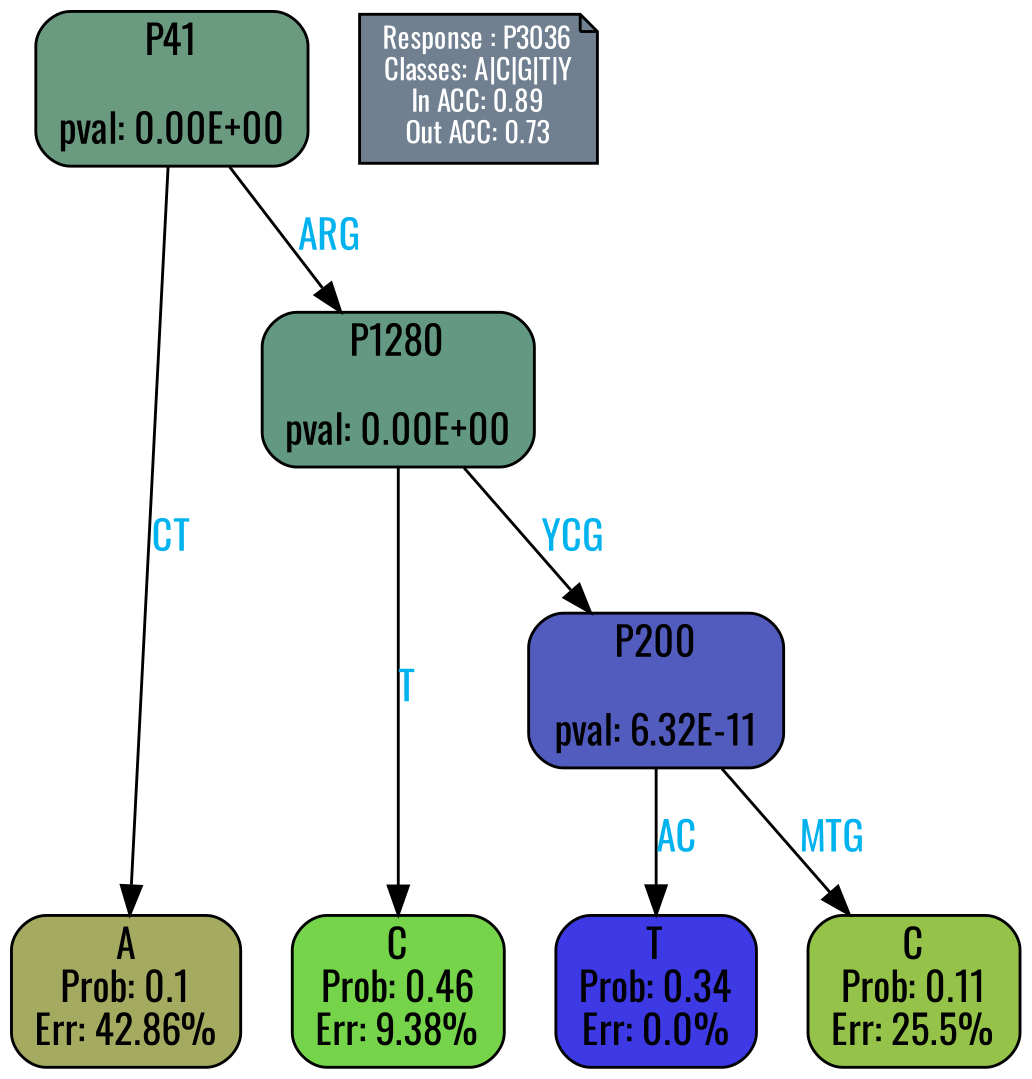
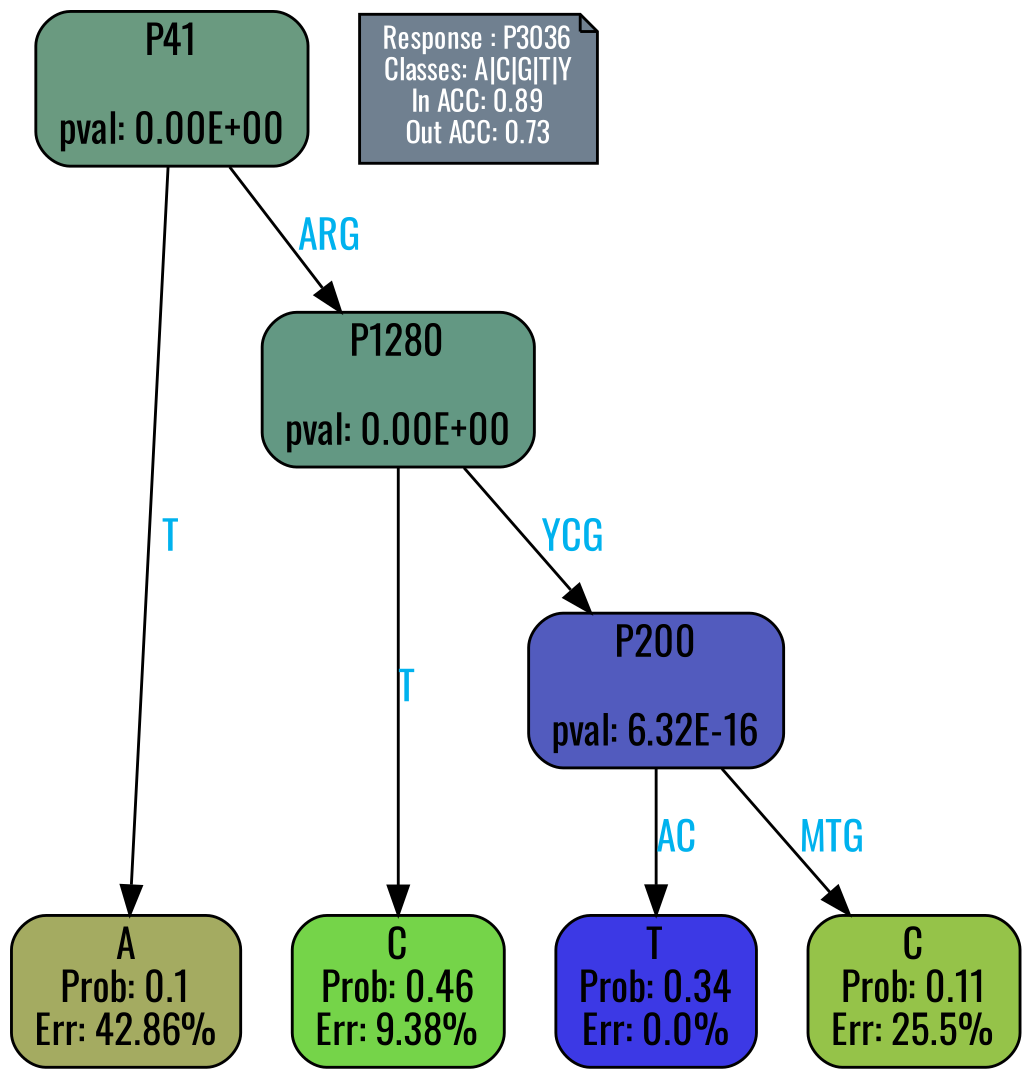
(172, 540) -> (172, 540)
(656, 691) -> (656, 691)
